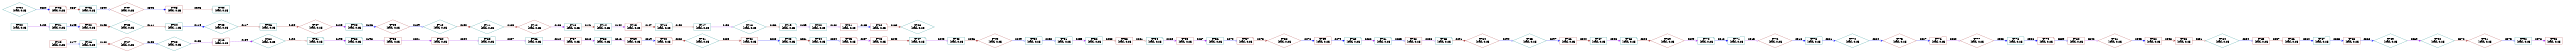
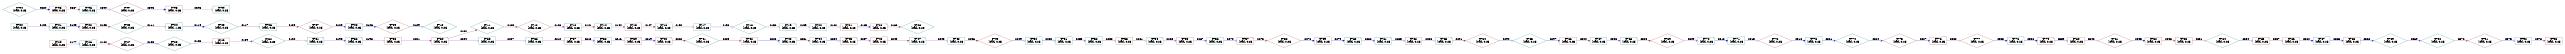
(462, 27) -> (462, 34)
